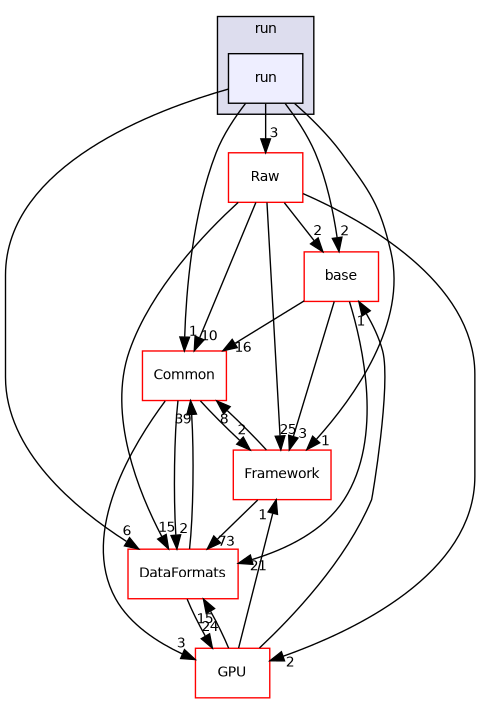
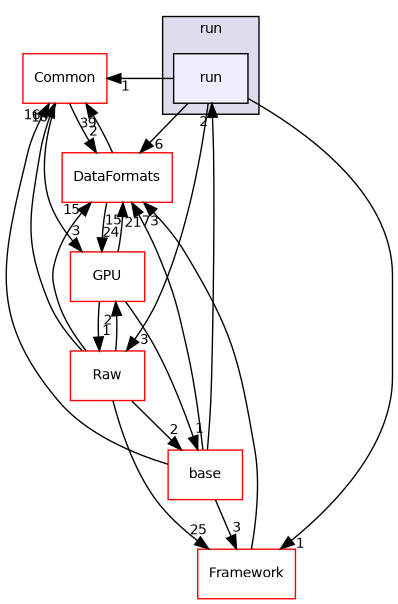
(321, 167) -> (213, 284)
(220, 421) -> none
(247, 430) -> none
(256, 581) -> (98, 319)
